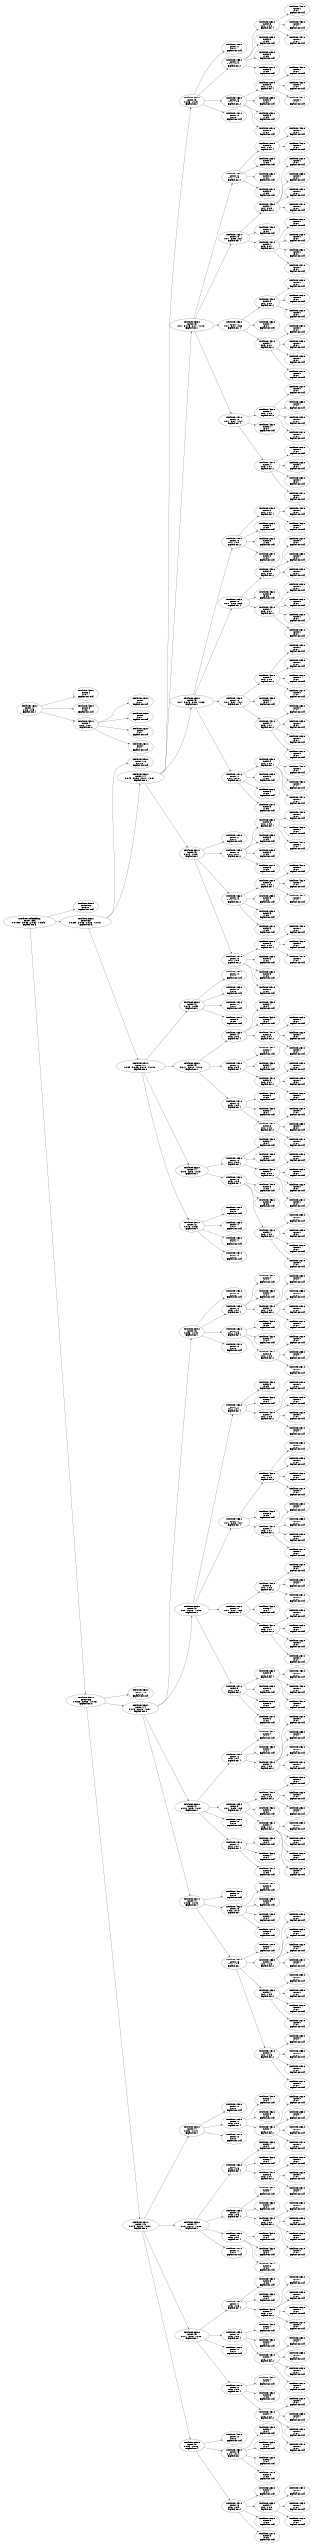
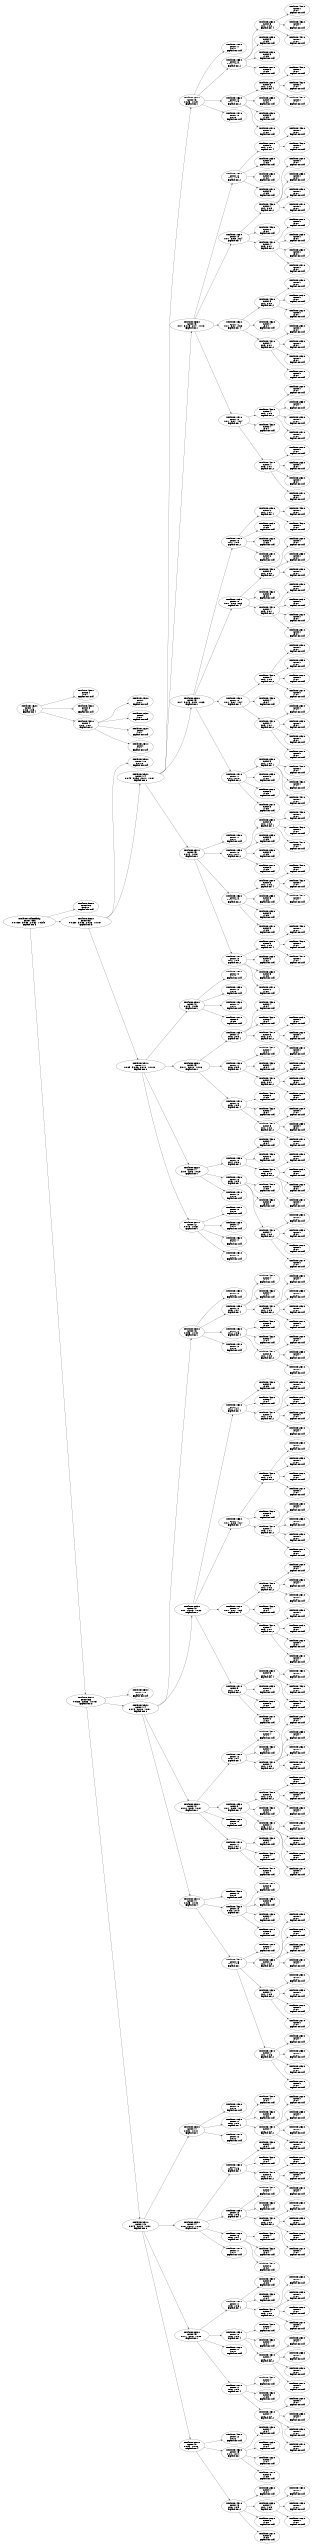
none -> (234, 1195)
